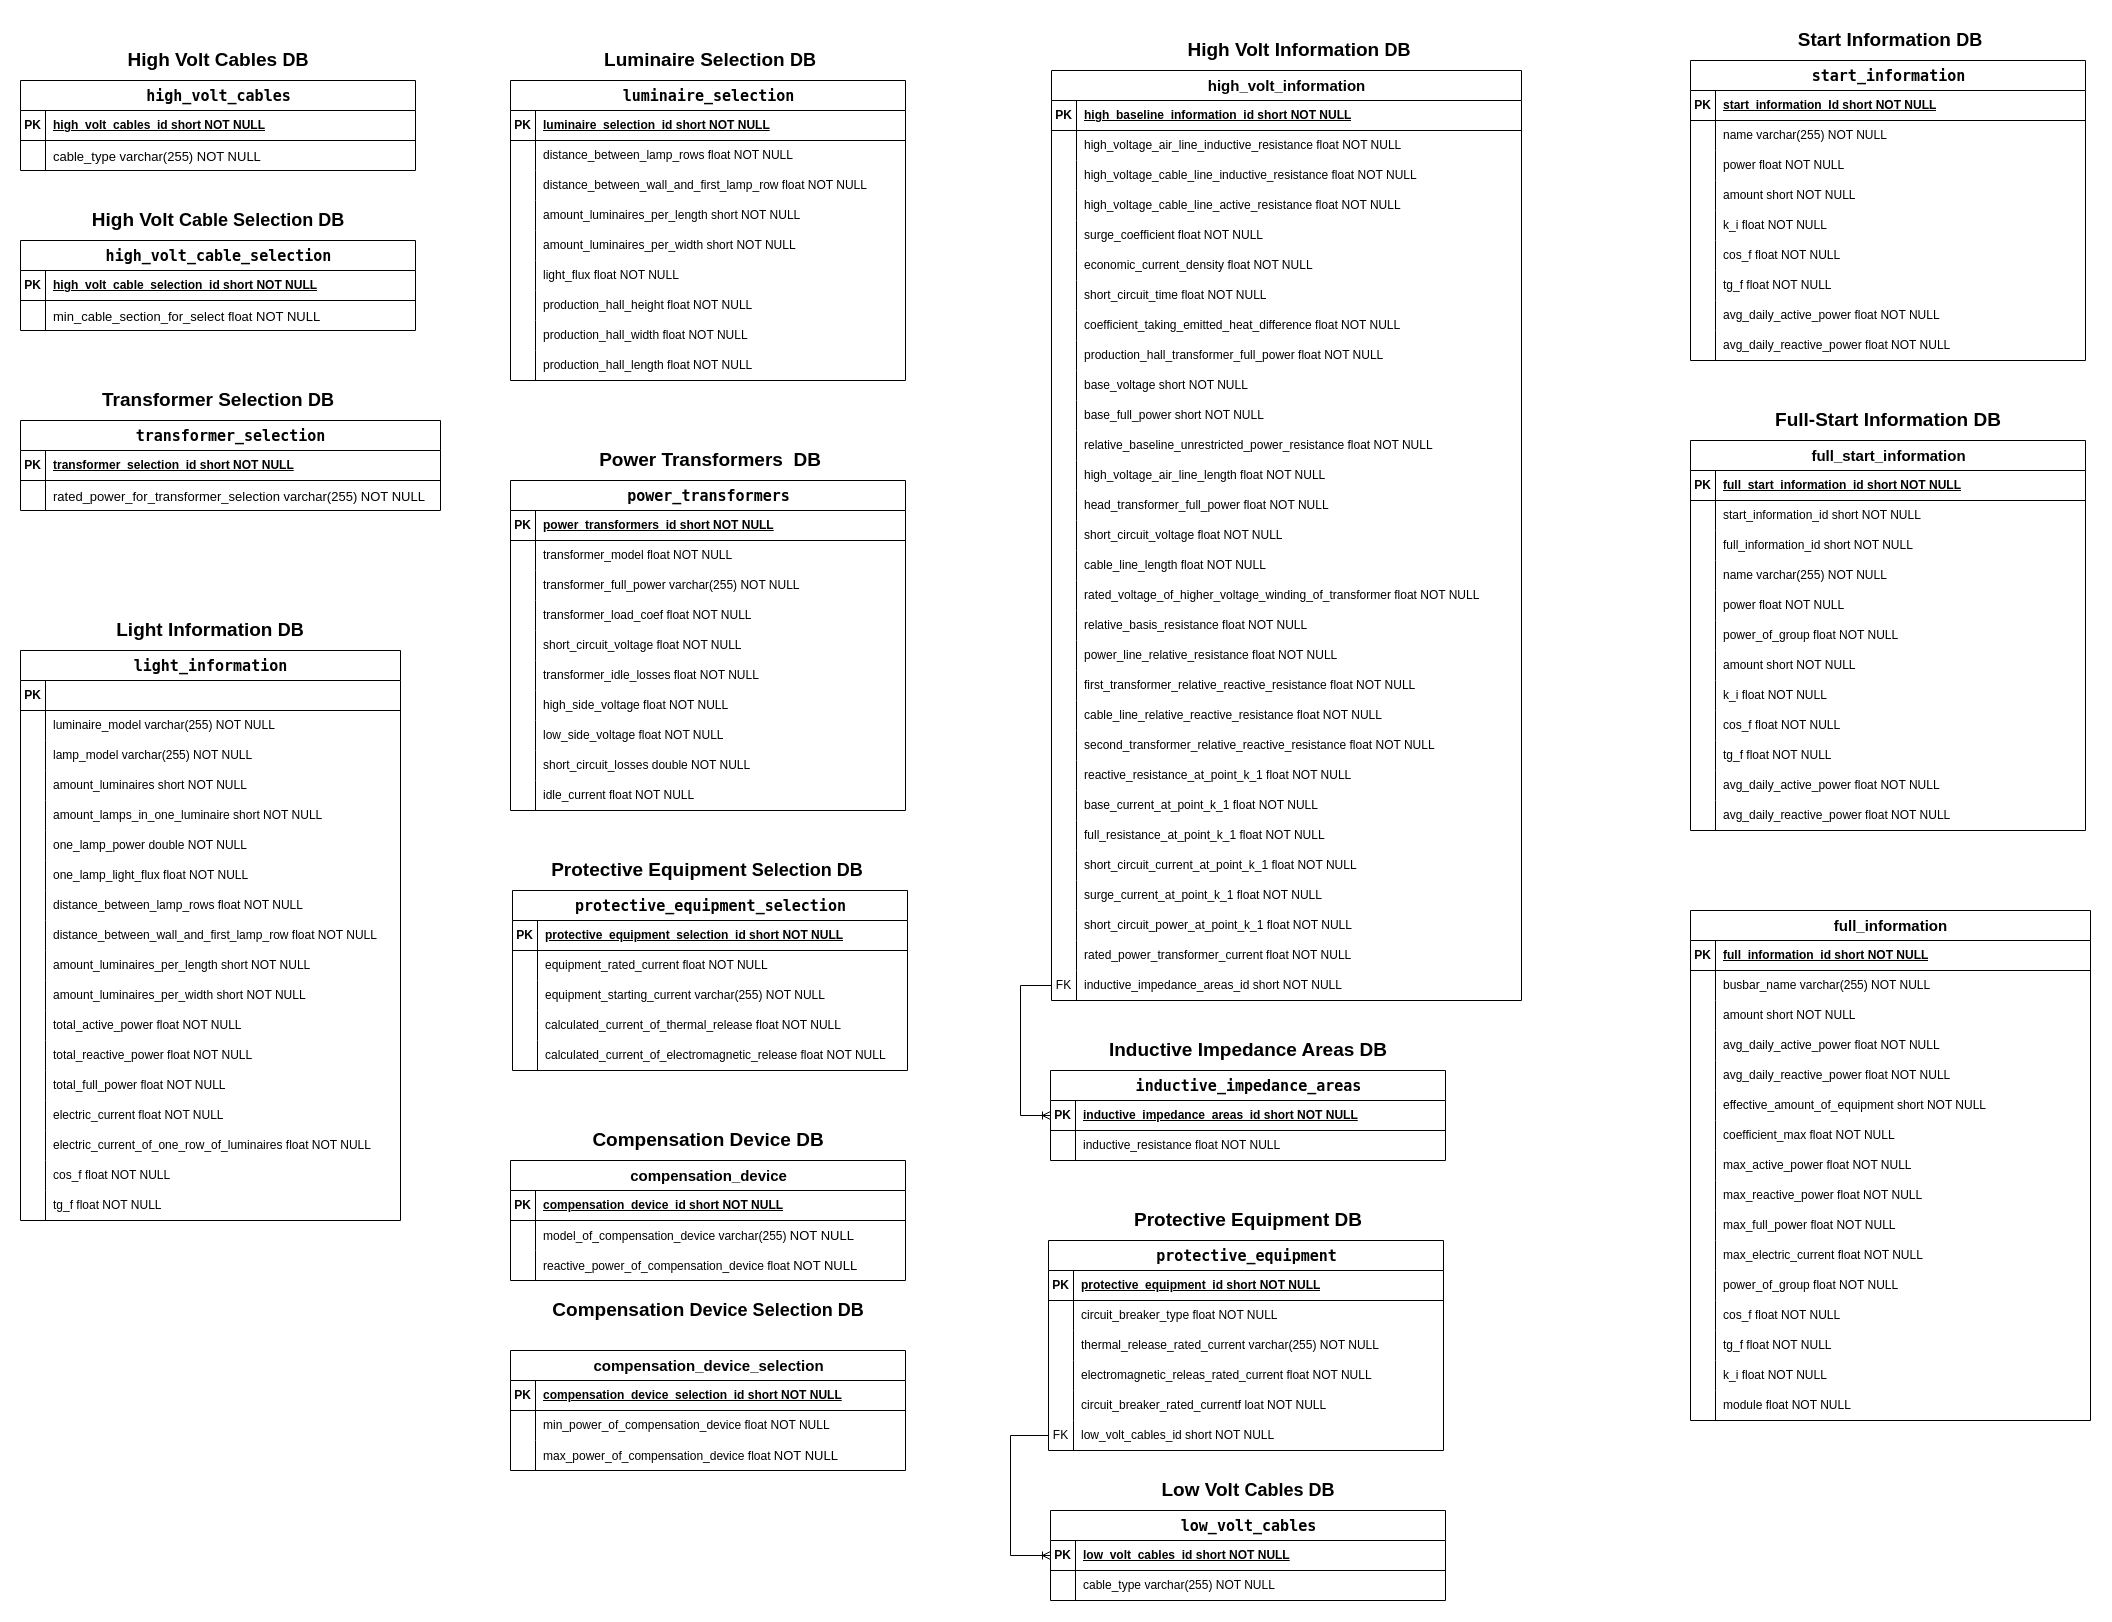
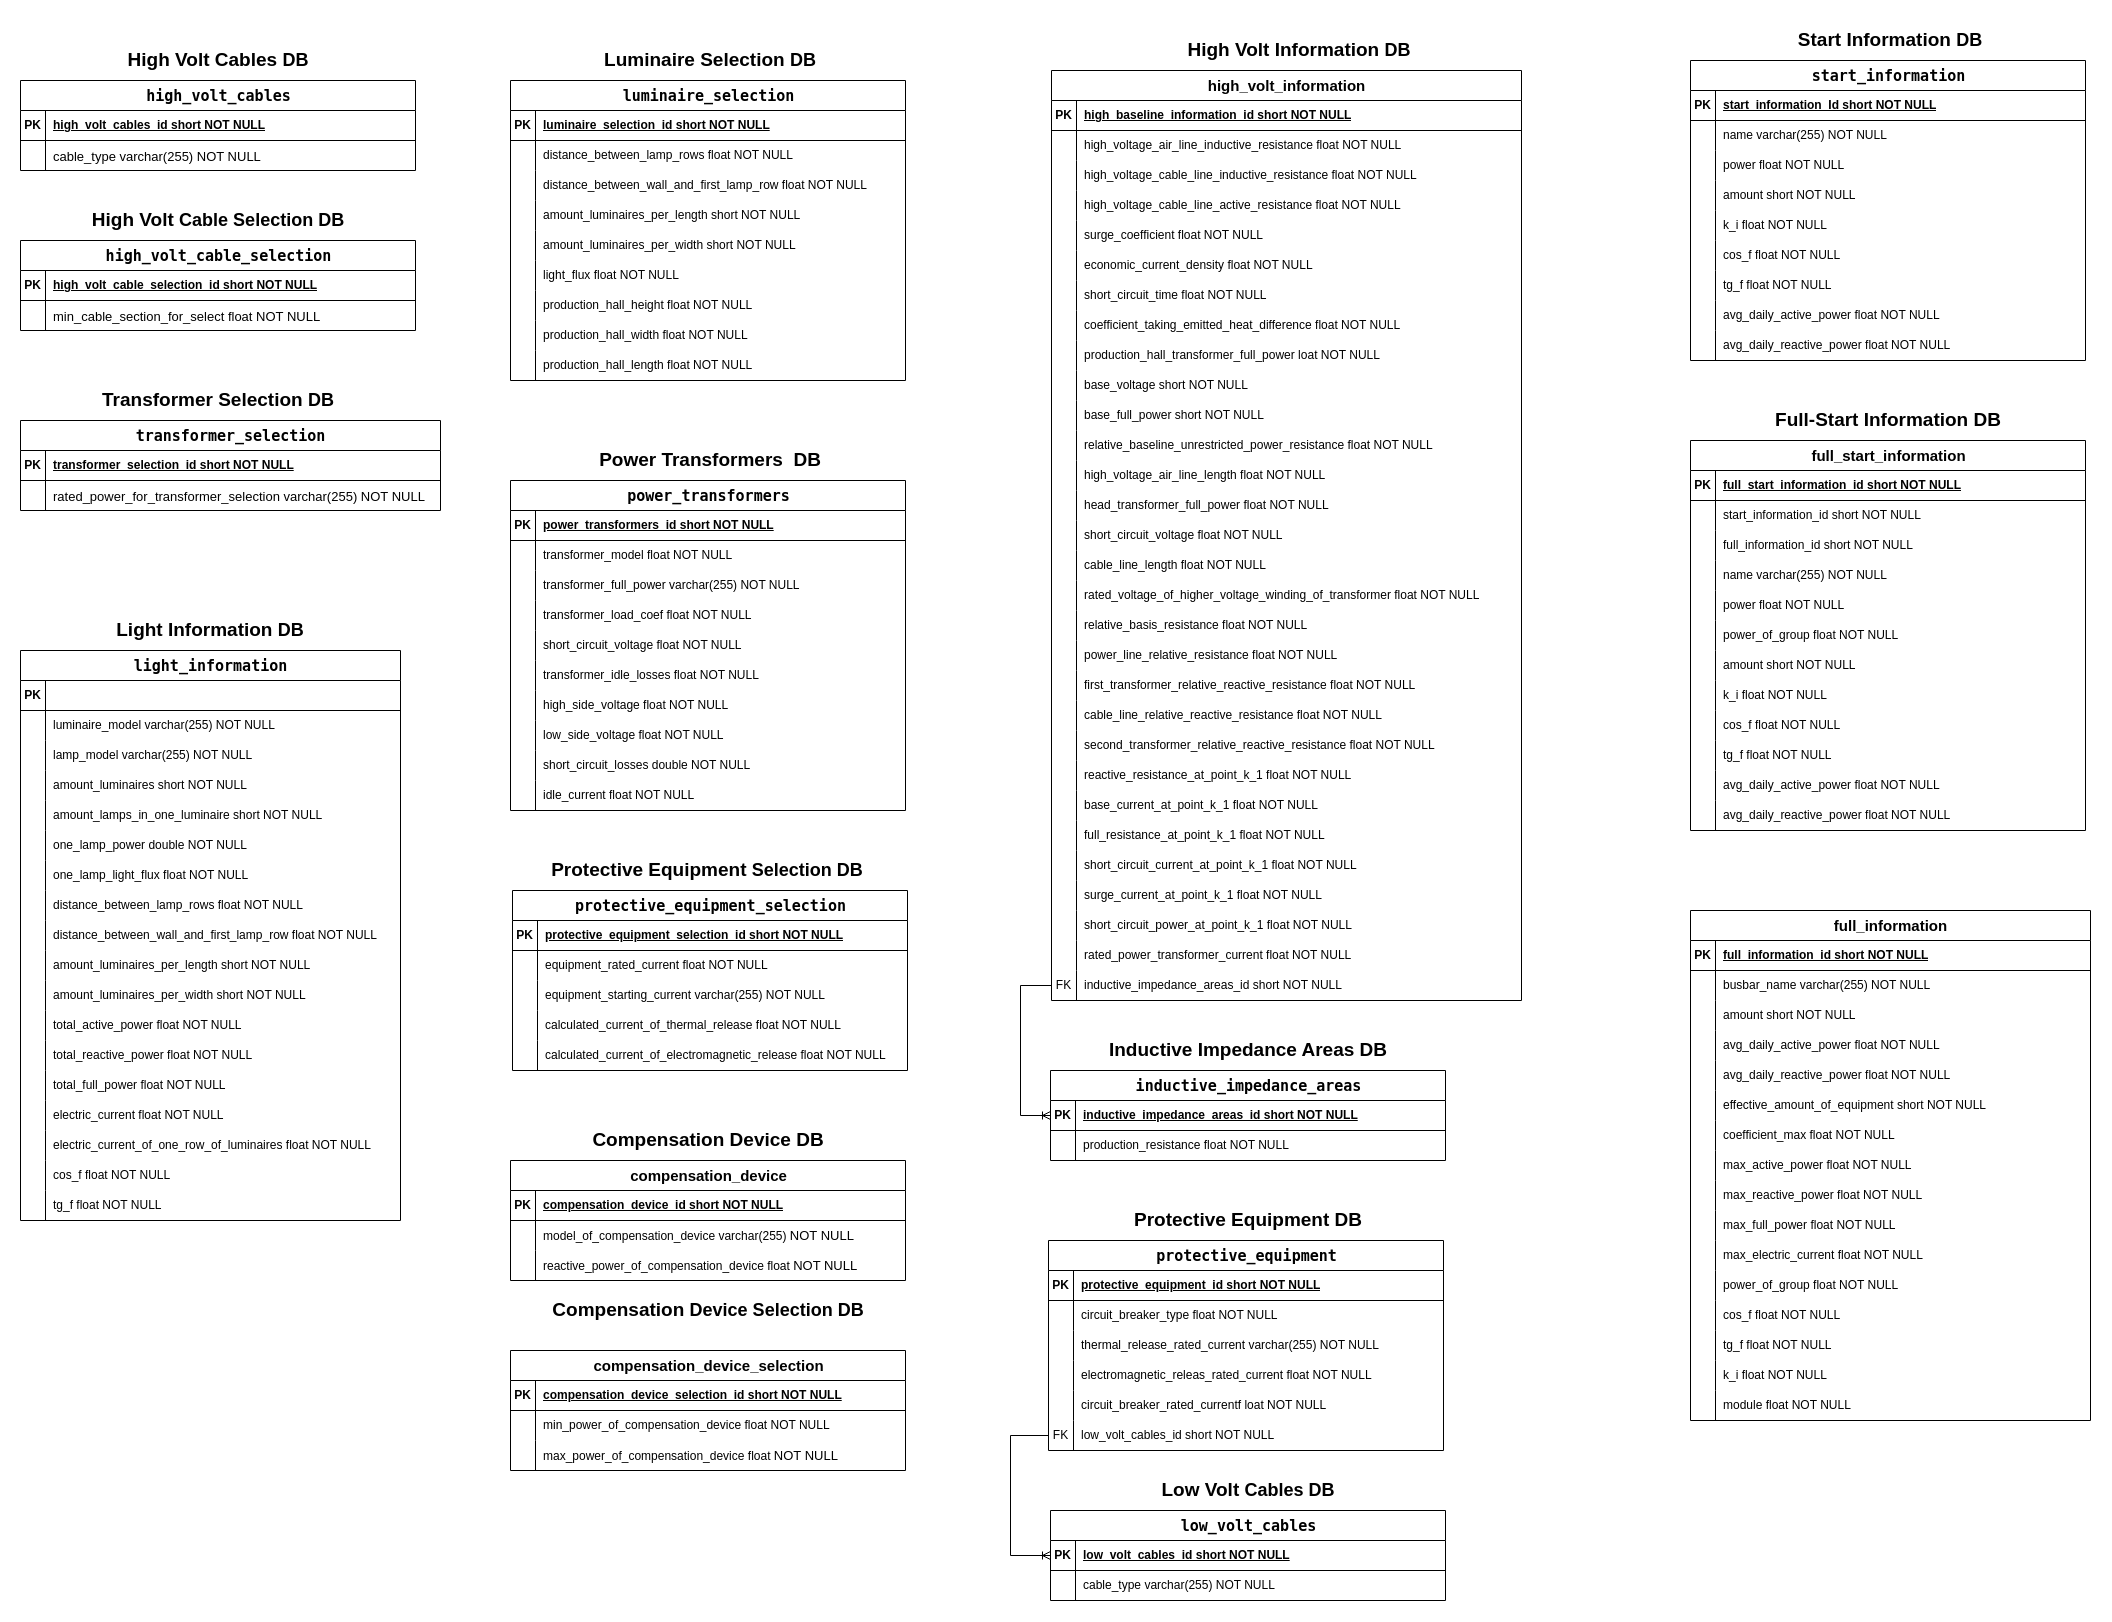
(1252, 356) -> (1248, 356)
(1192, 1146) -> (1197, 1146)
